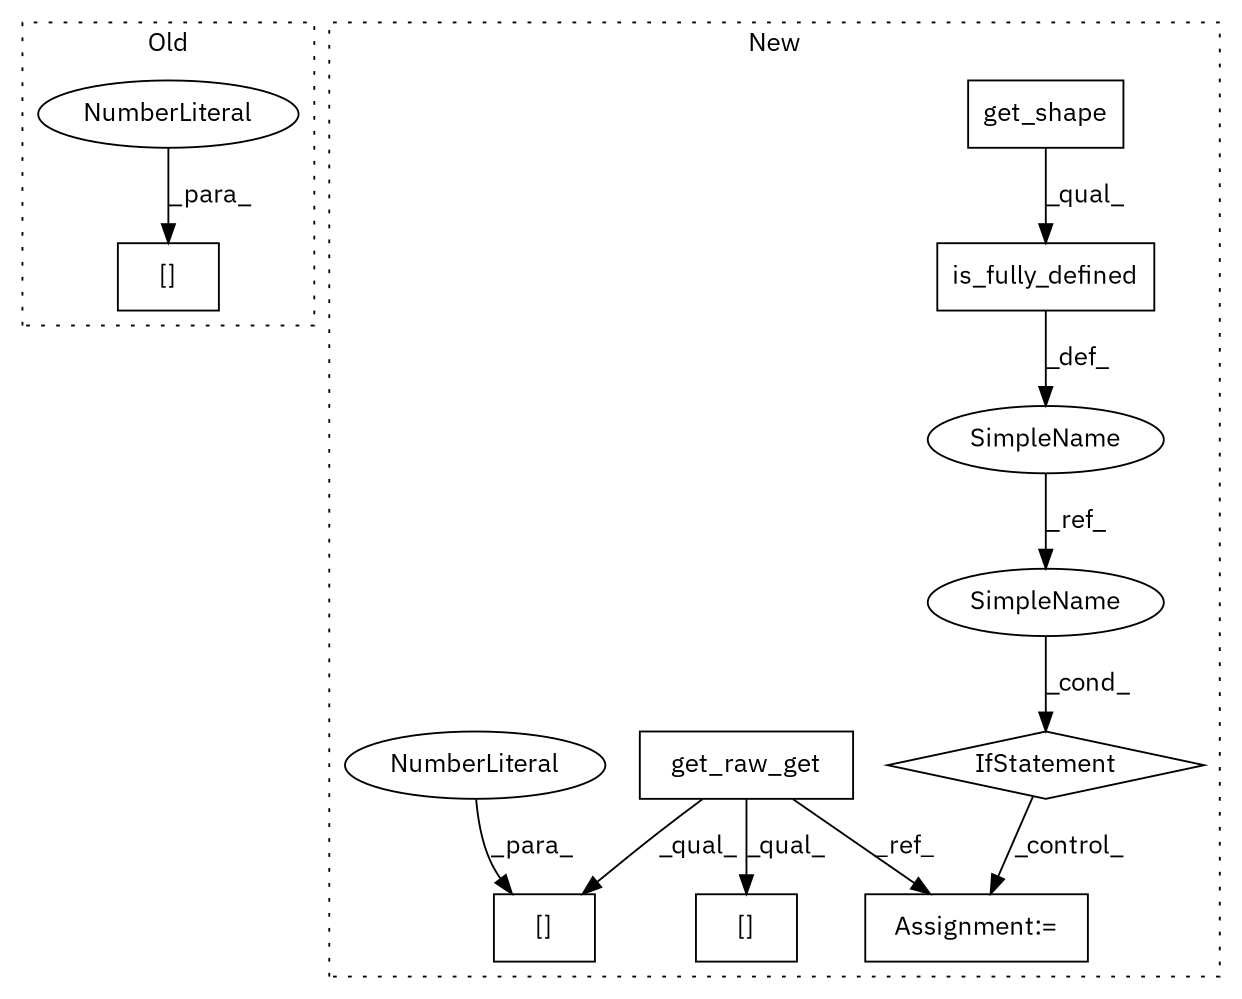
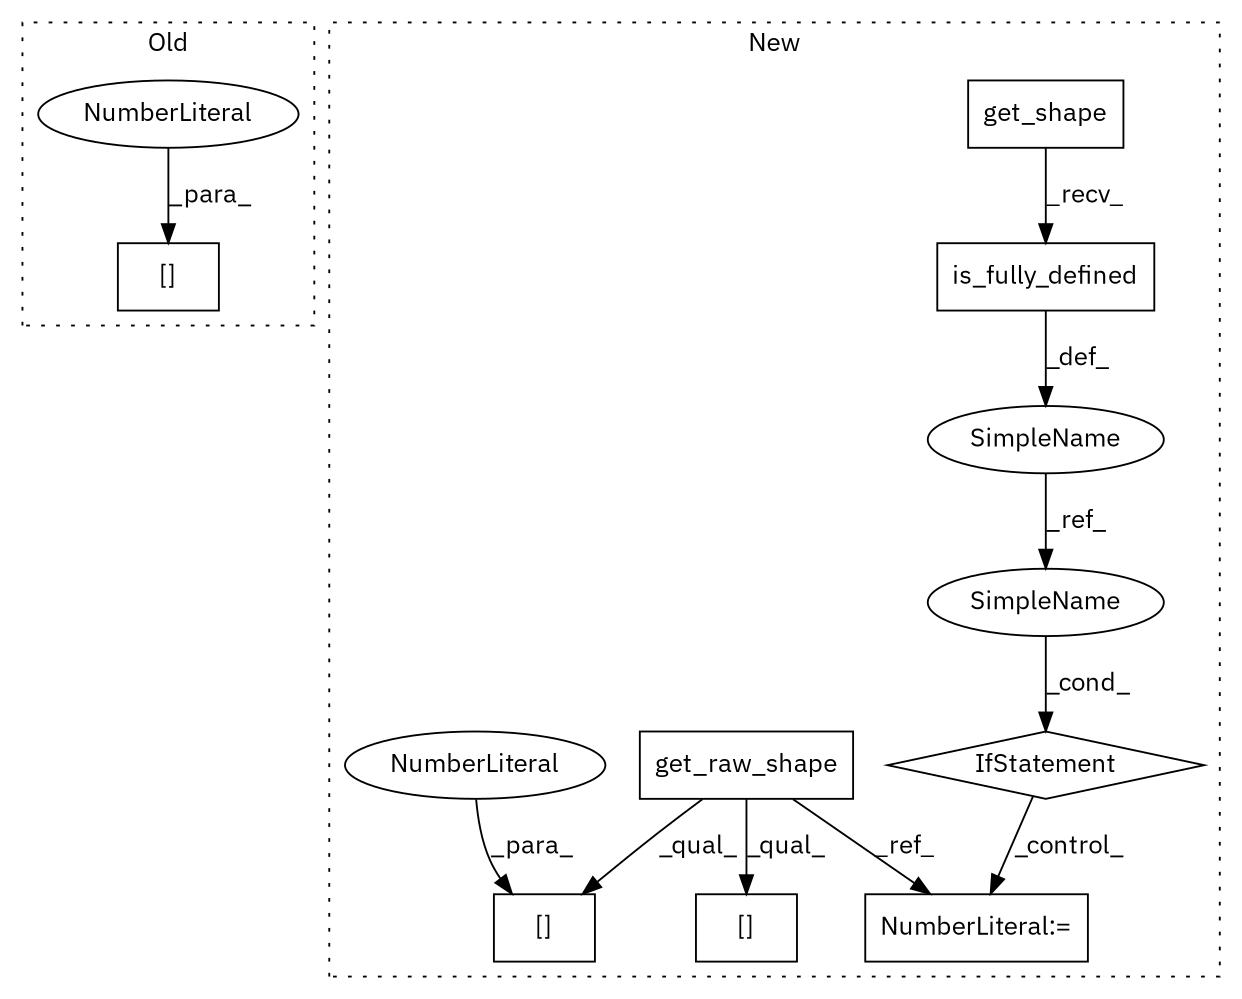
(1086, 196) -> (1086, 196)
(746, 765) -> (746, 765)
(977, 928) -> (977, 928)
